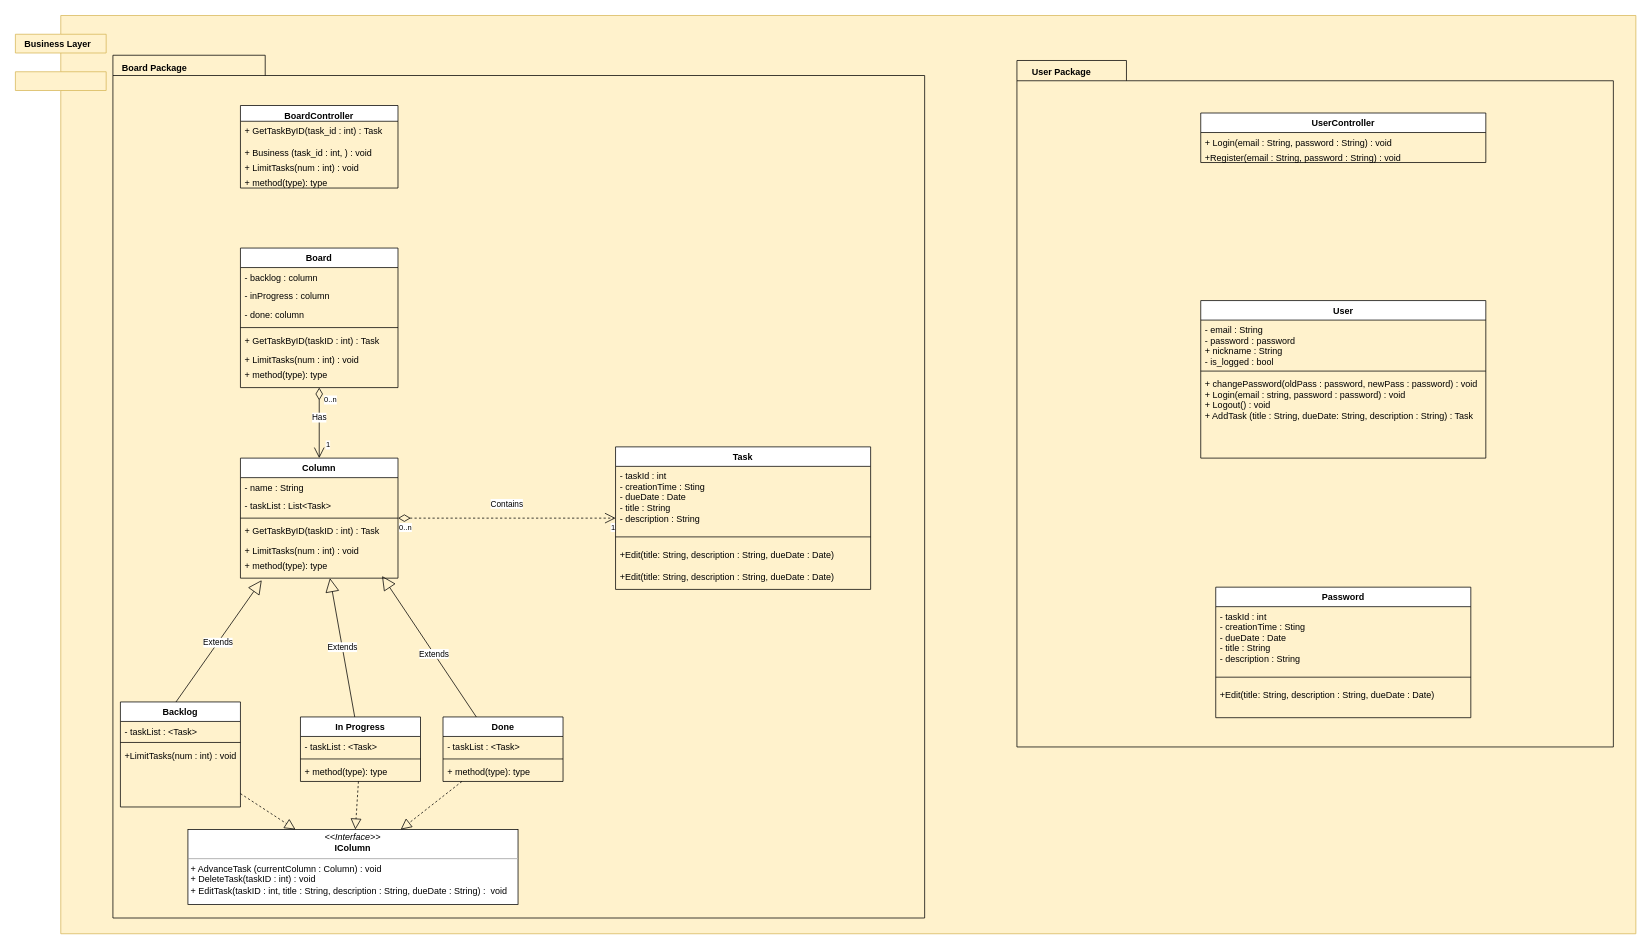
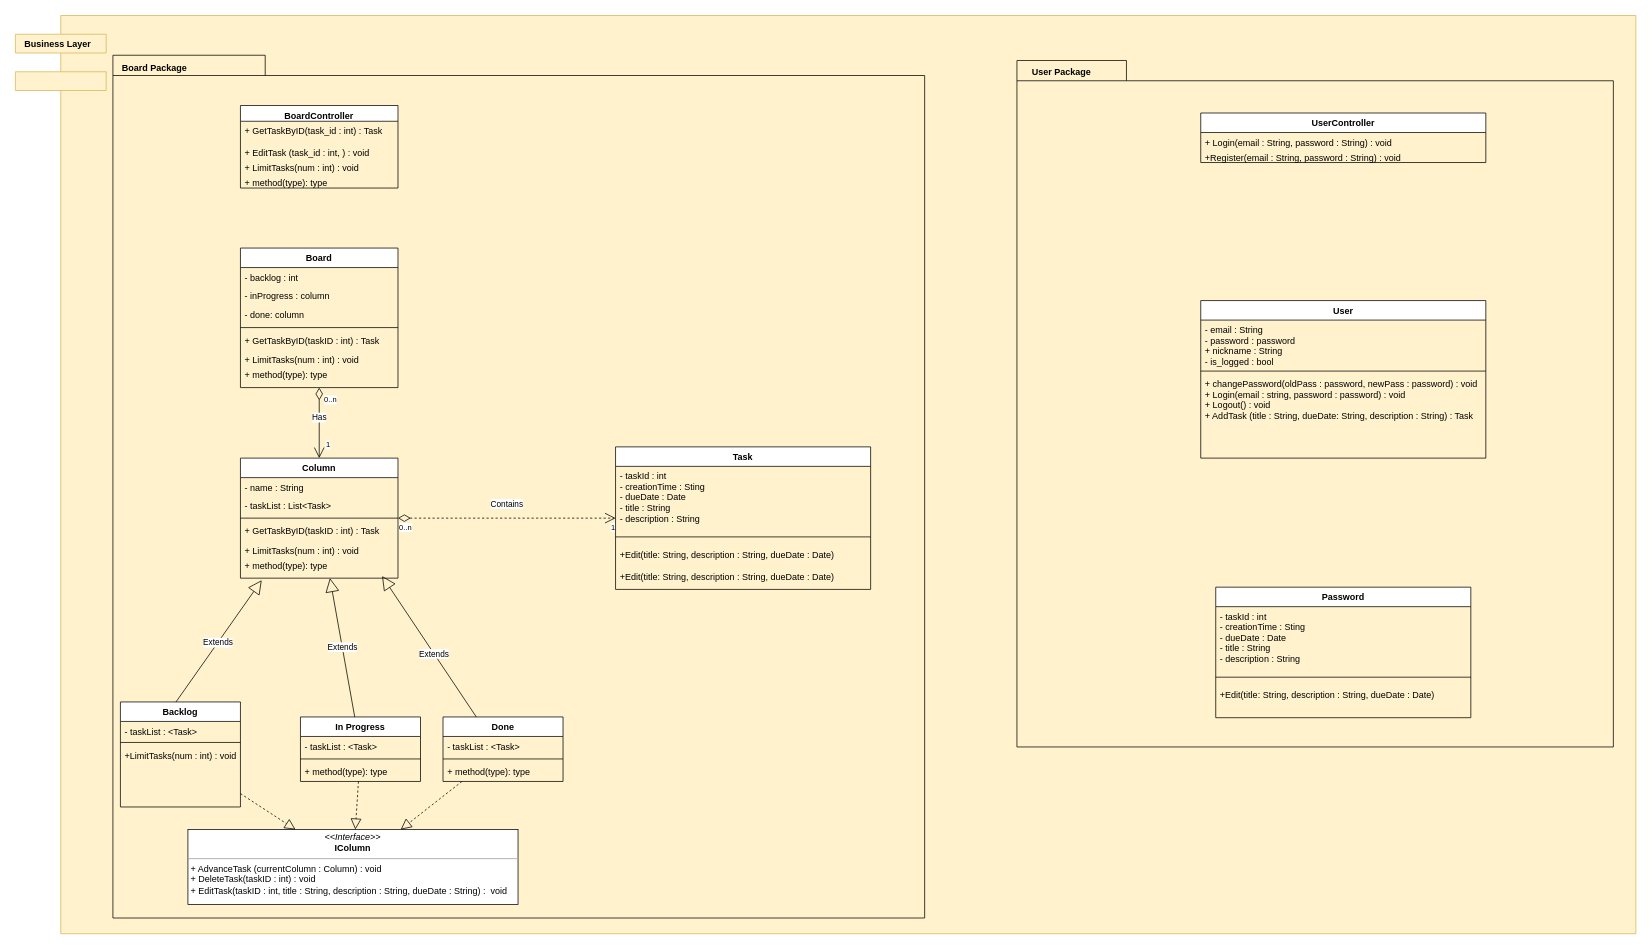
(316, 153) -> (316, 153)
(283, 278) -> (275, 278)
